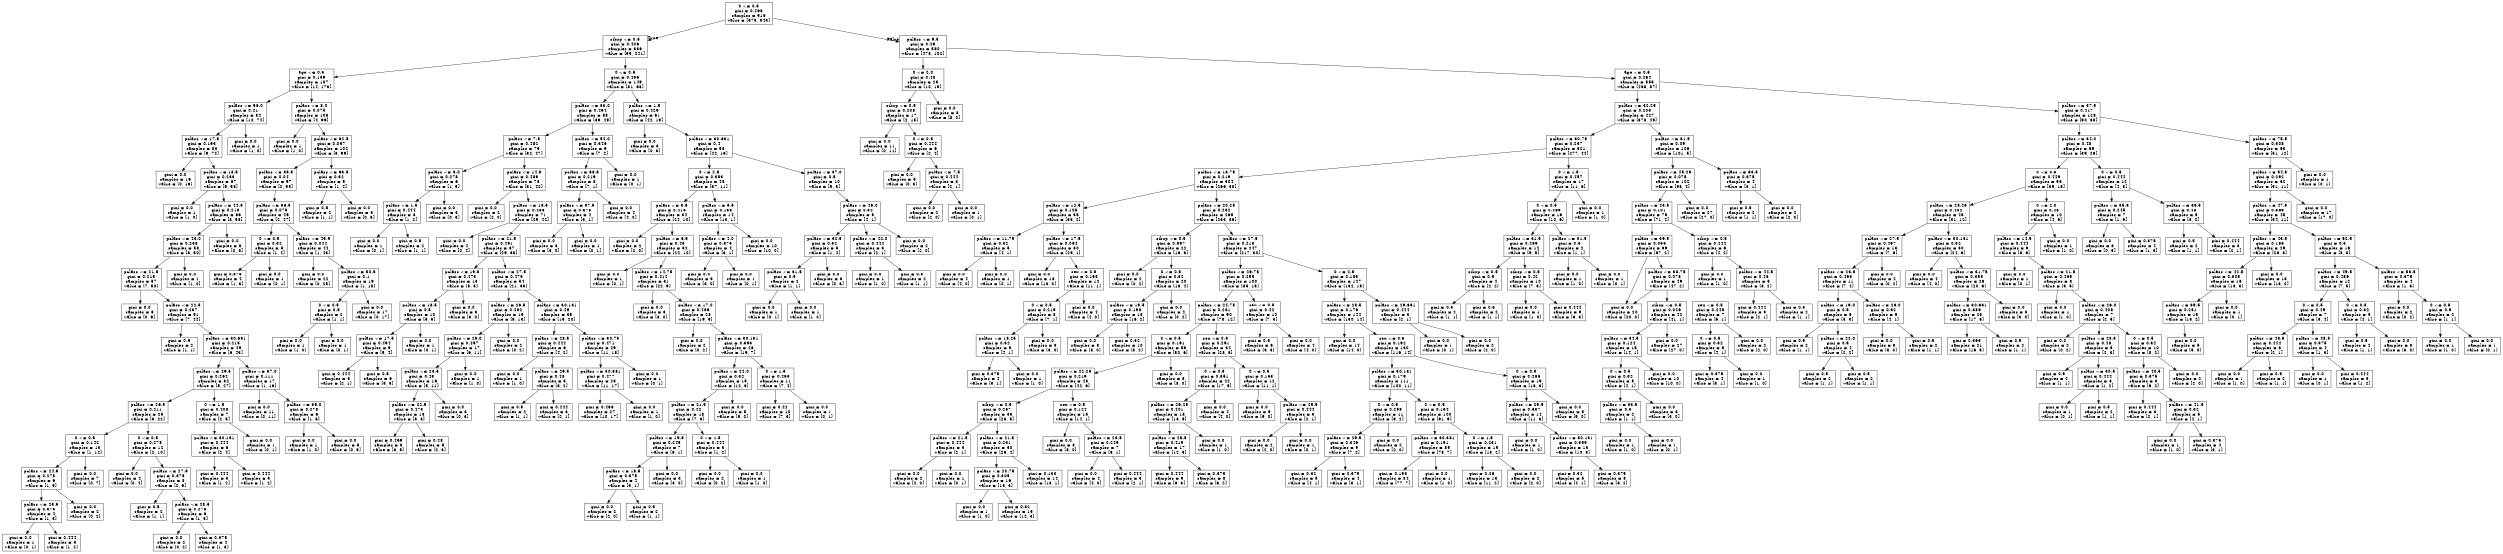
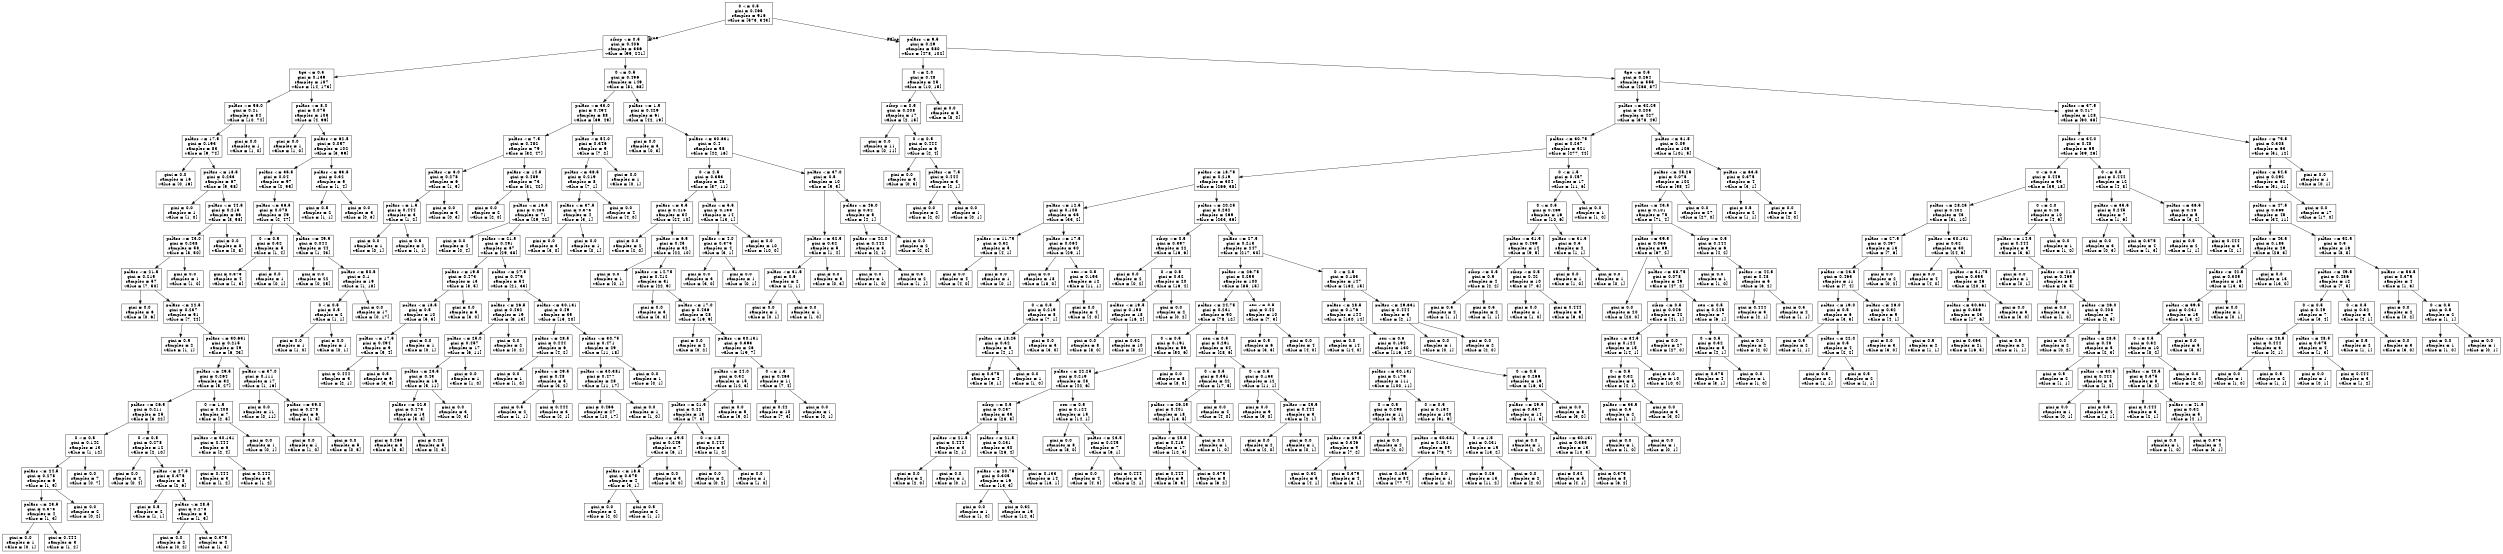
(844, 228) -> (825, 211)
(1644, 296) -> (1687, 295)
(2120, 328) -> (2165, 328)
